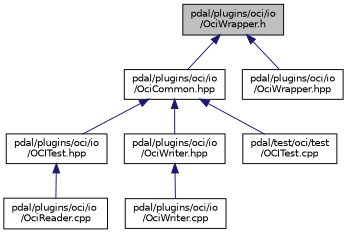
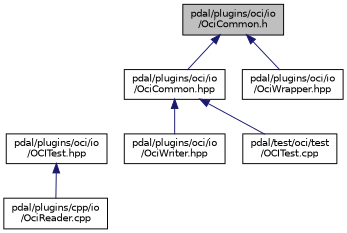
(233, 20) -> (233, 20)
(111, 119) -> none
(56, 214) -> (56, 214)
(176, 214) -> none
